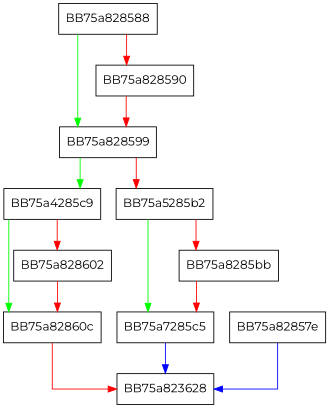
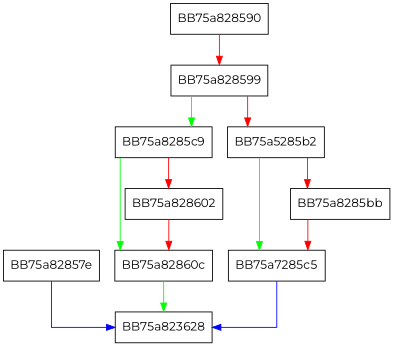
(108, 19) -> none
(52, 204) -> (164, 142)
(57, 389) -> (164, 292)
